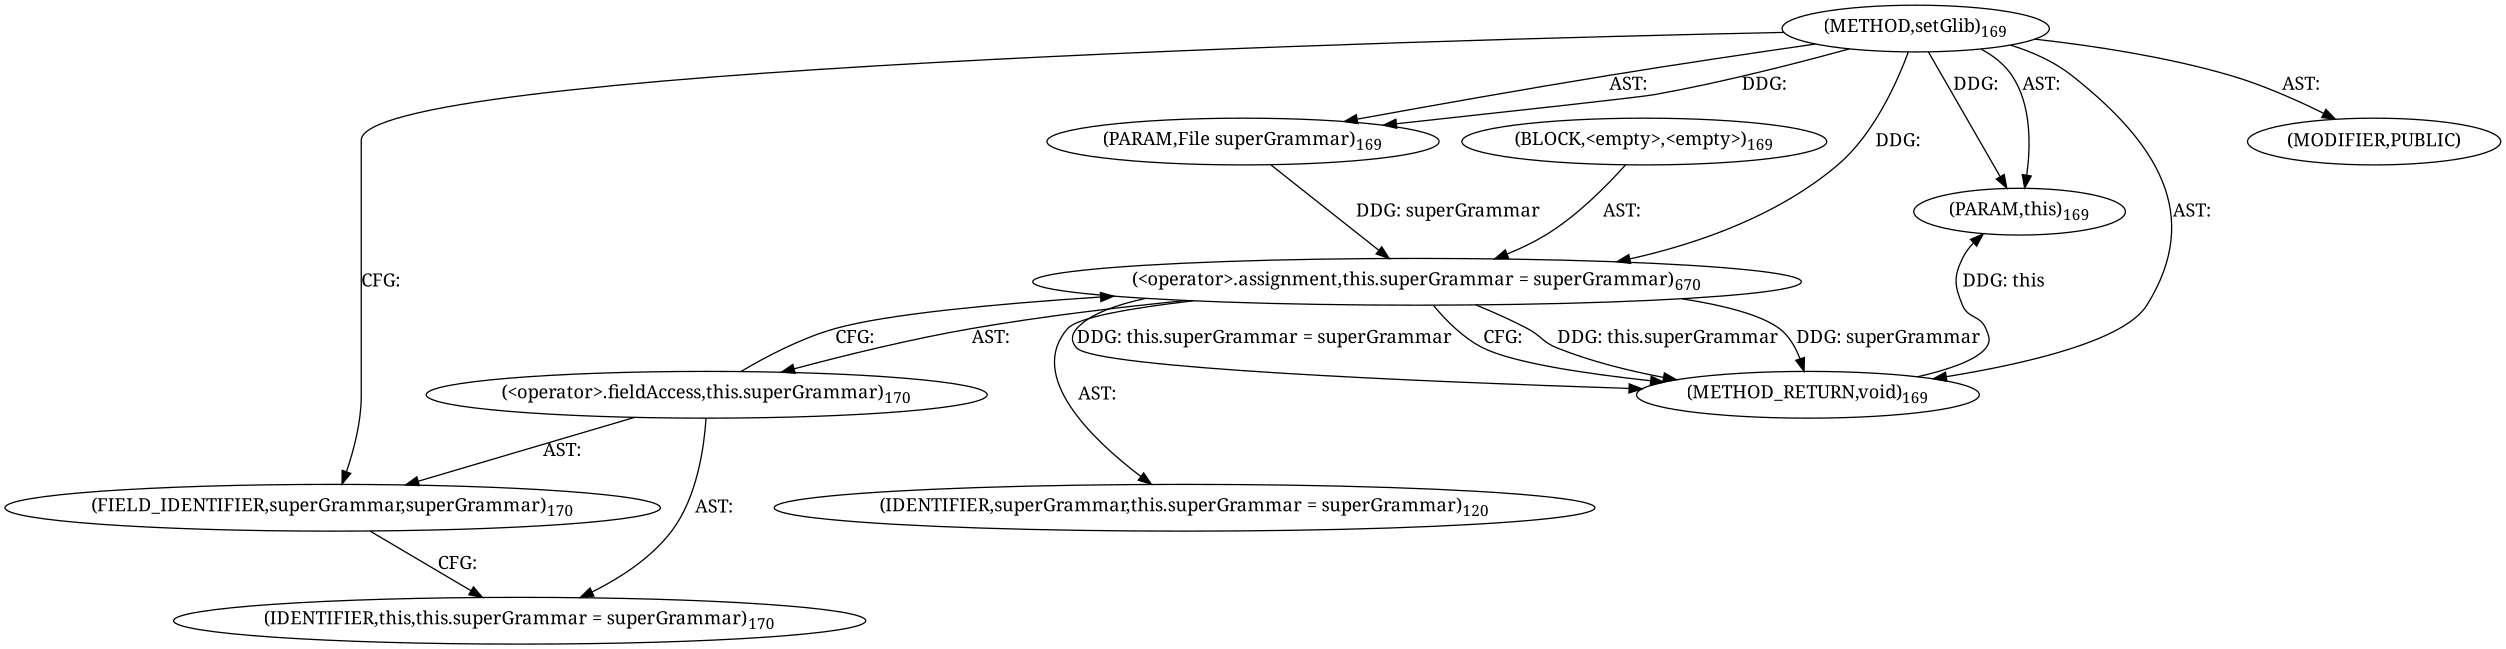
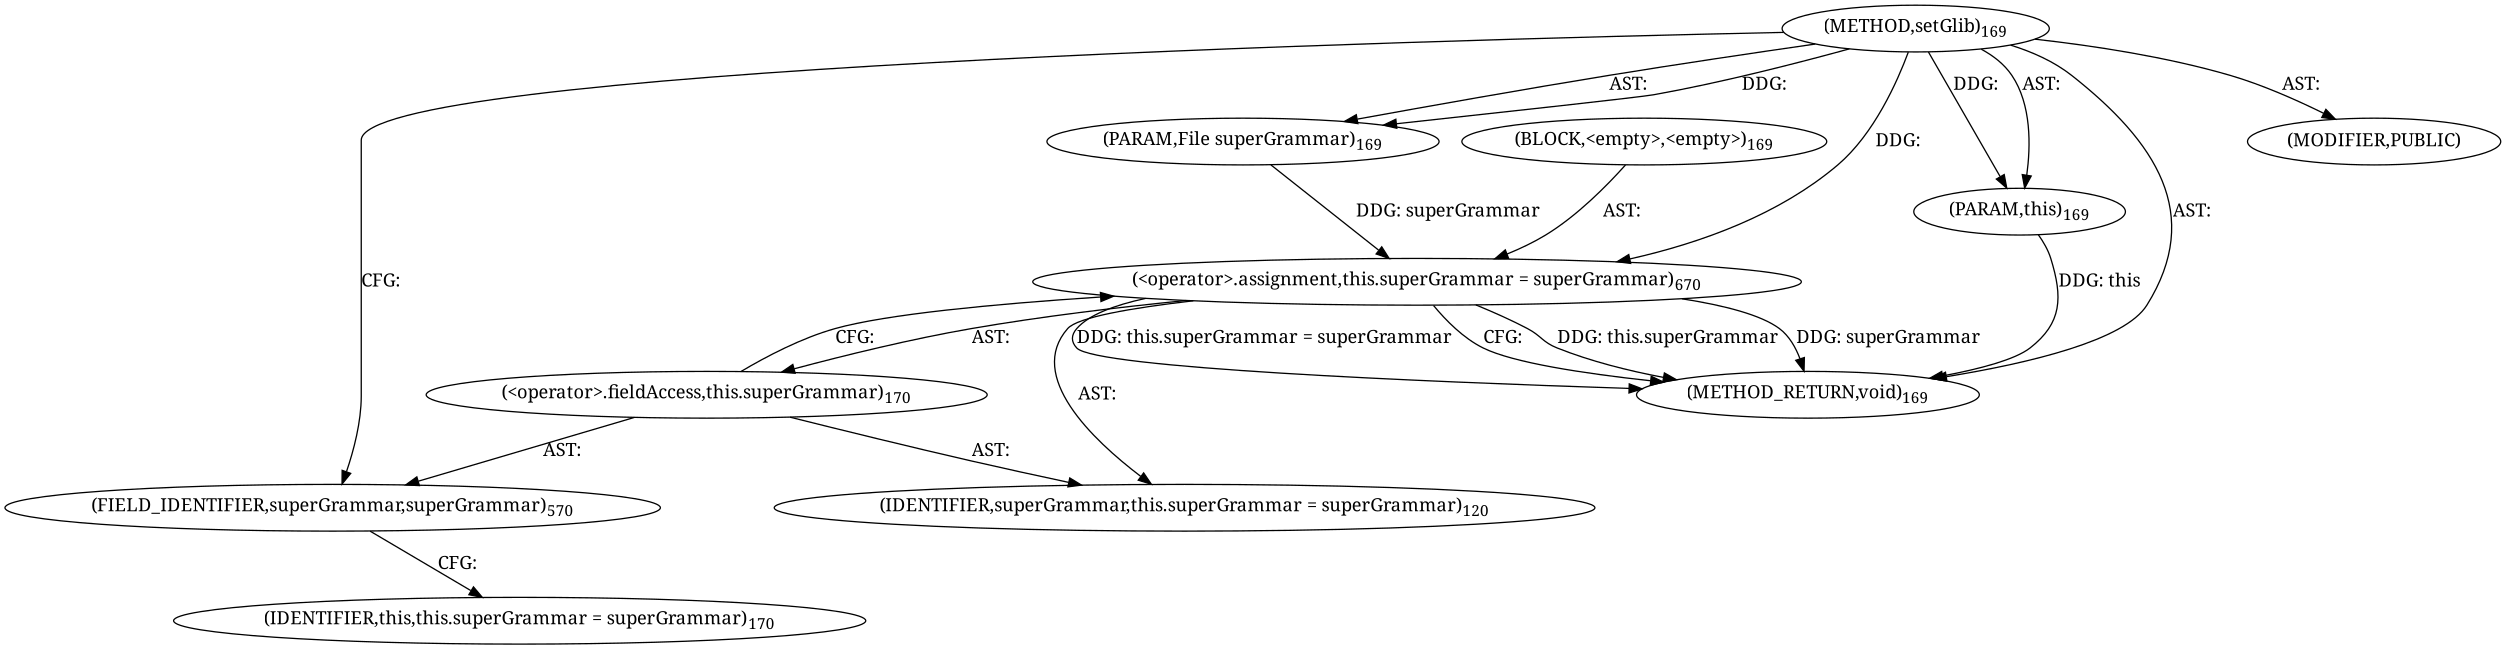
(1984, 326) -> (2043, 336)
(561, 506) -> (561, 506)
(677, 523) -> (929, 451)
